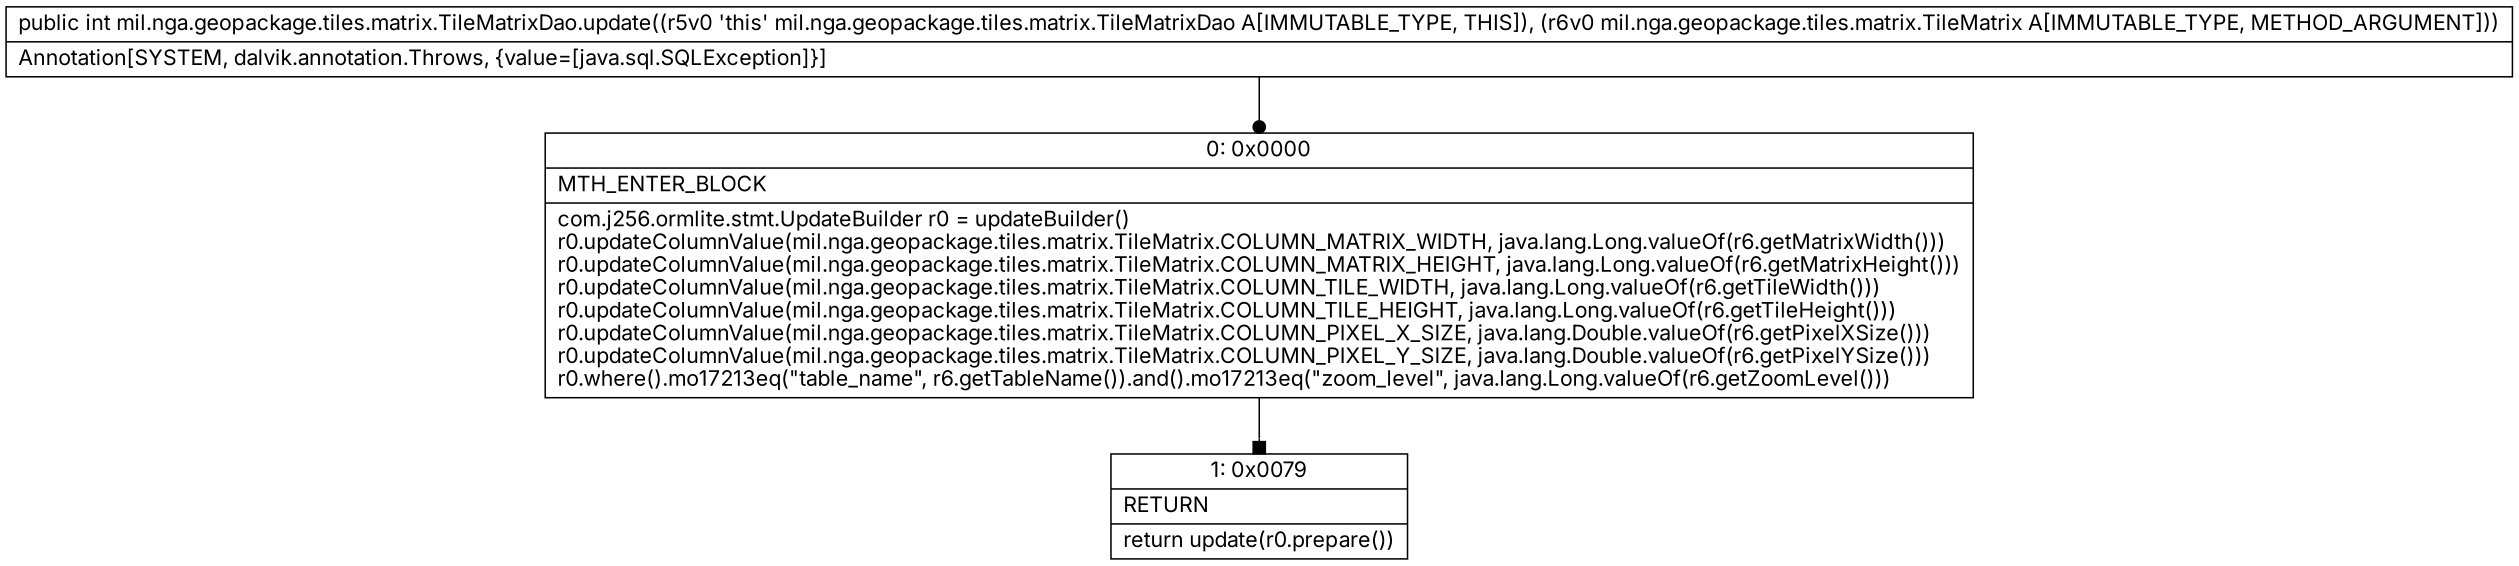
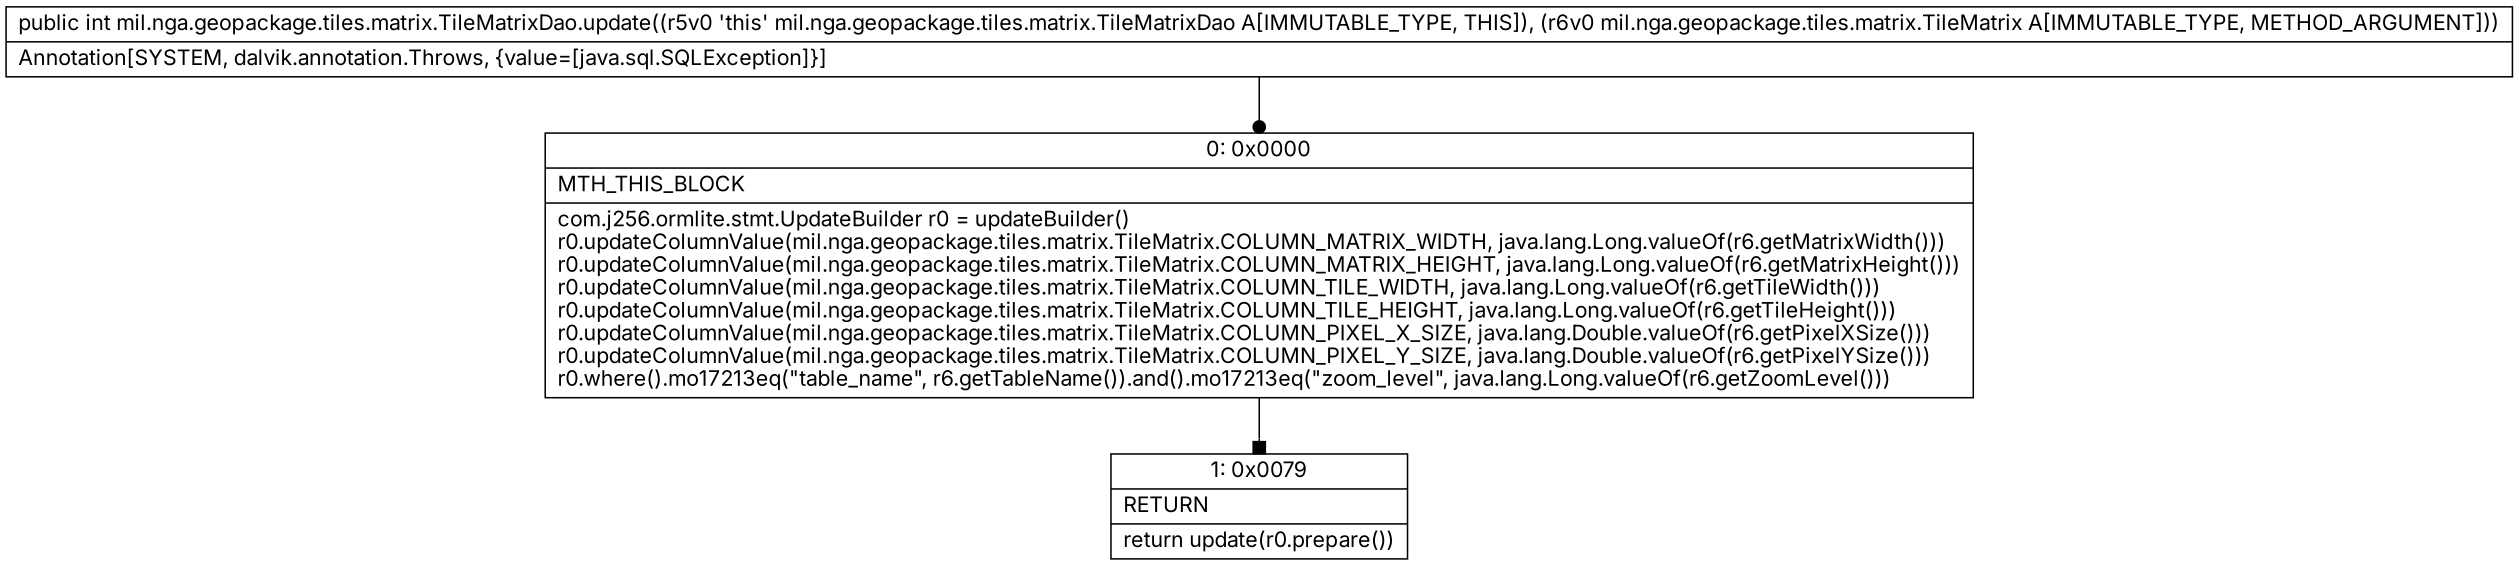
(663, 185) -> (652, 185)
